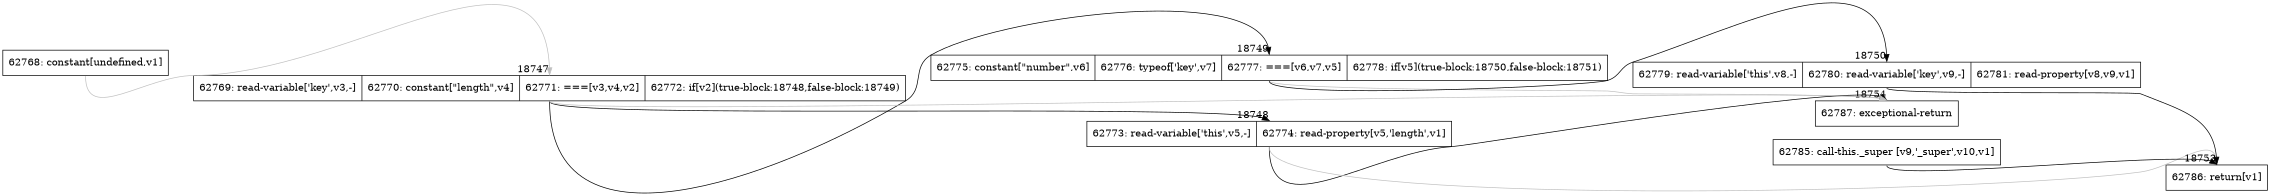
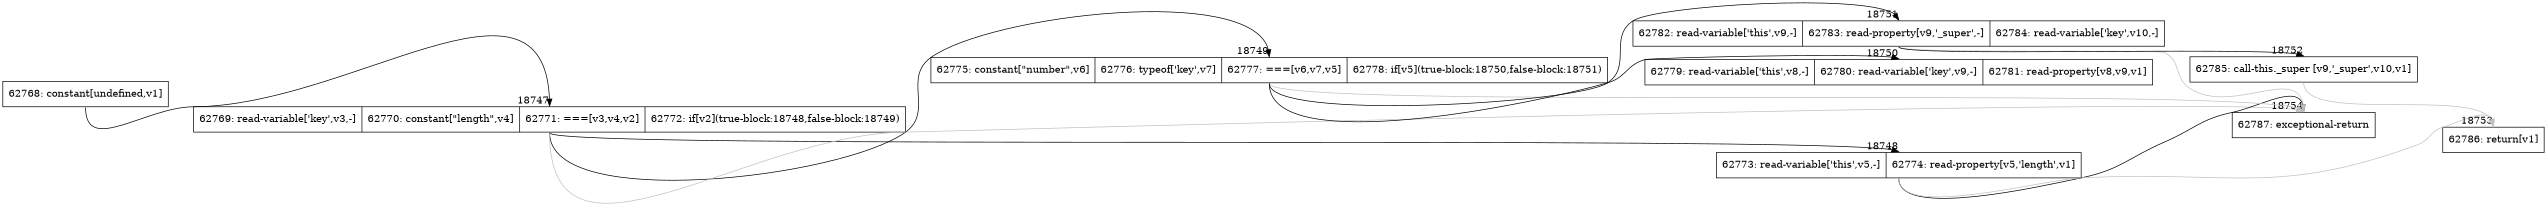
none -> (1899, 34)
(330, 48) -> (330, 80)
(2066, 93) -> none
(2048, 165) -> (2395, 105)
